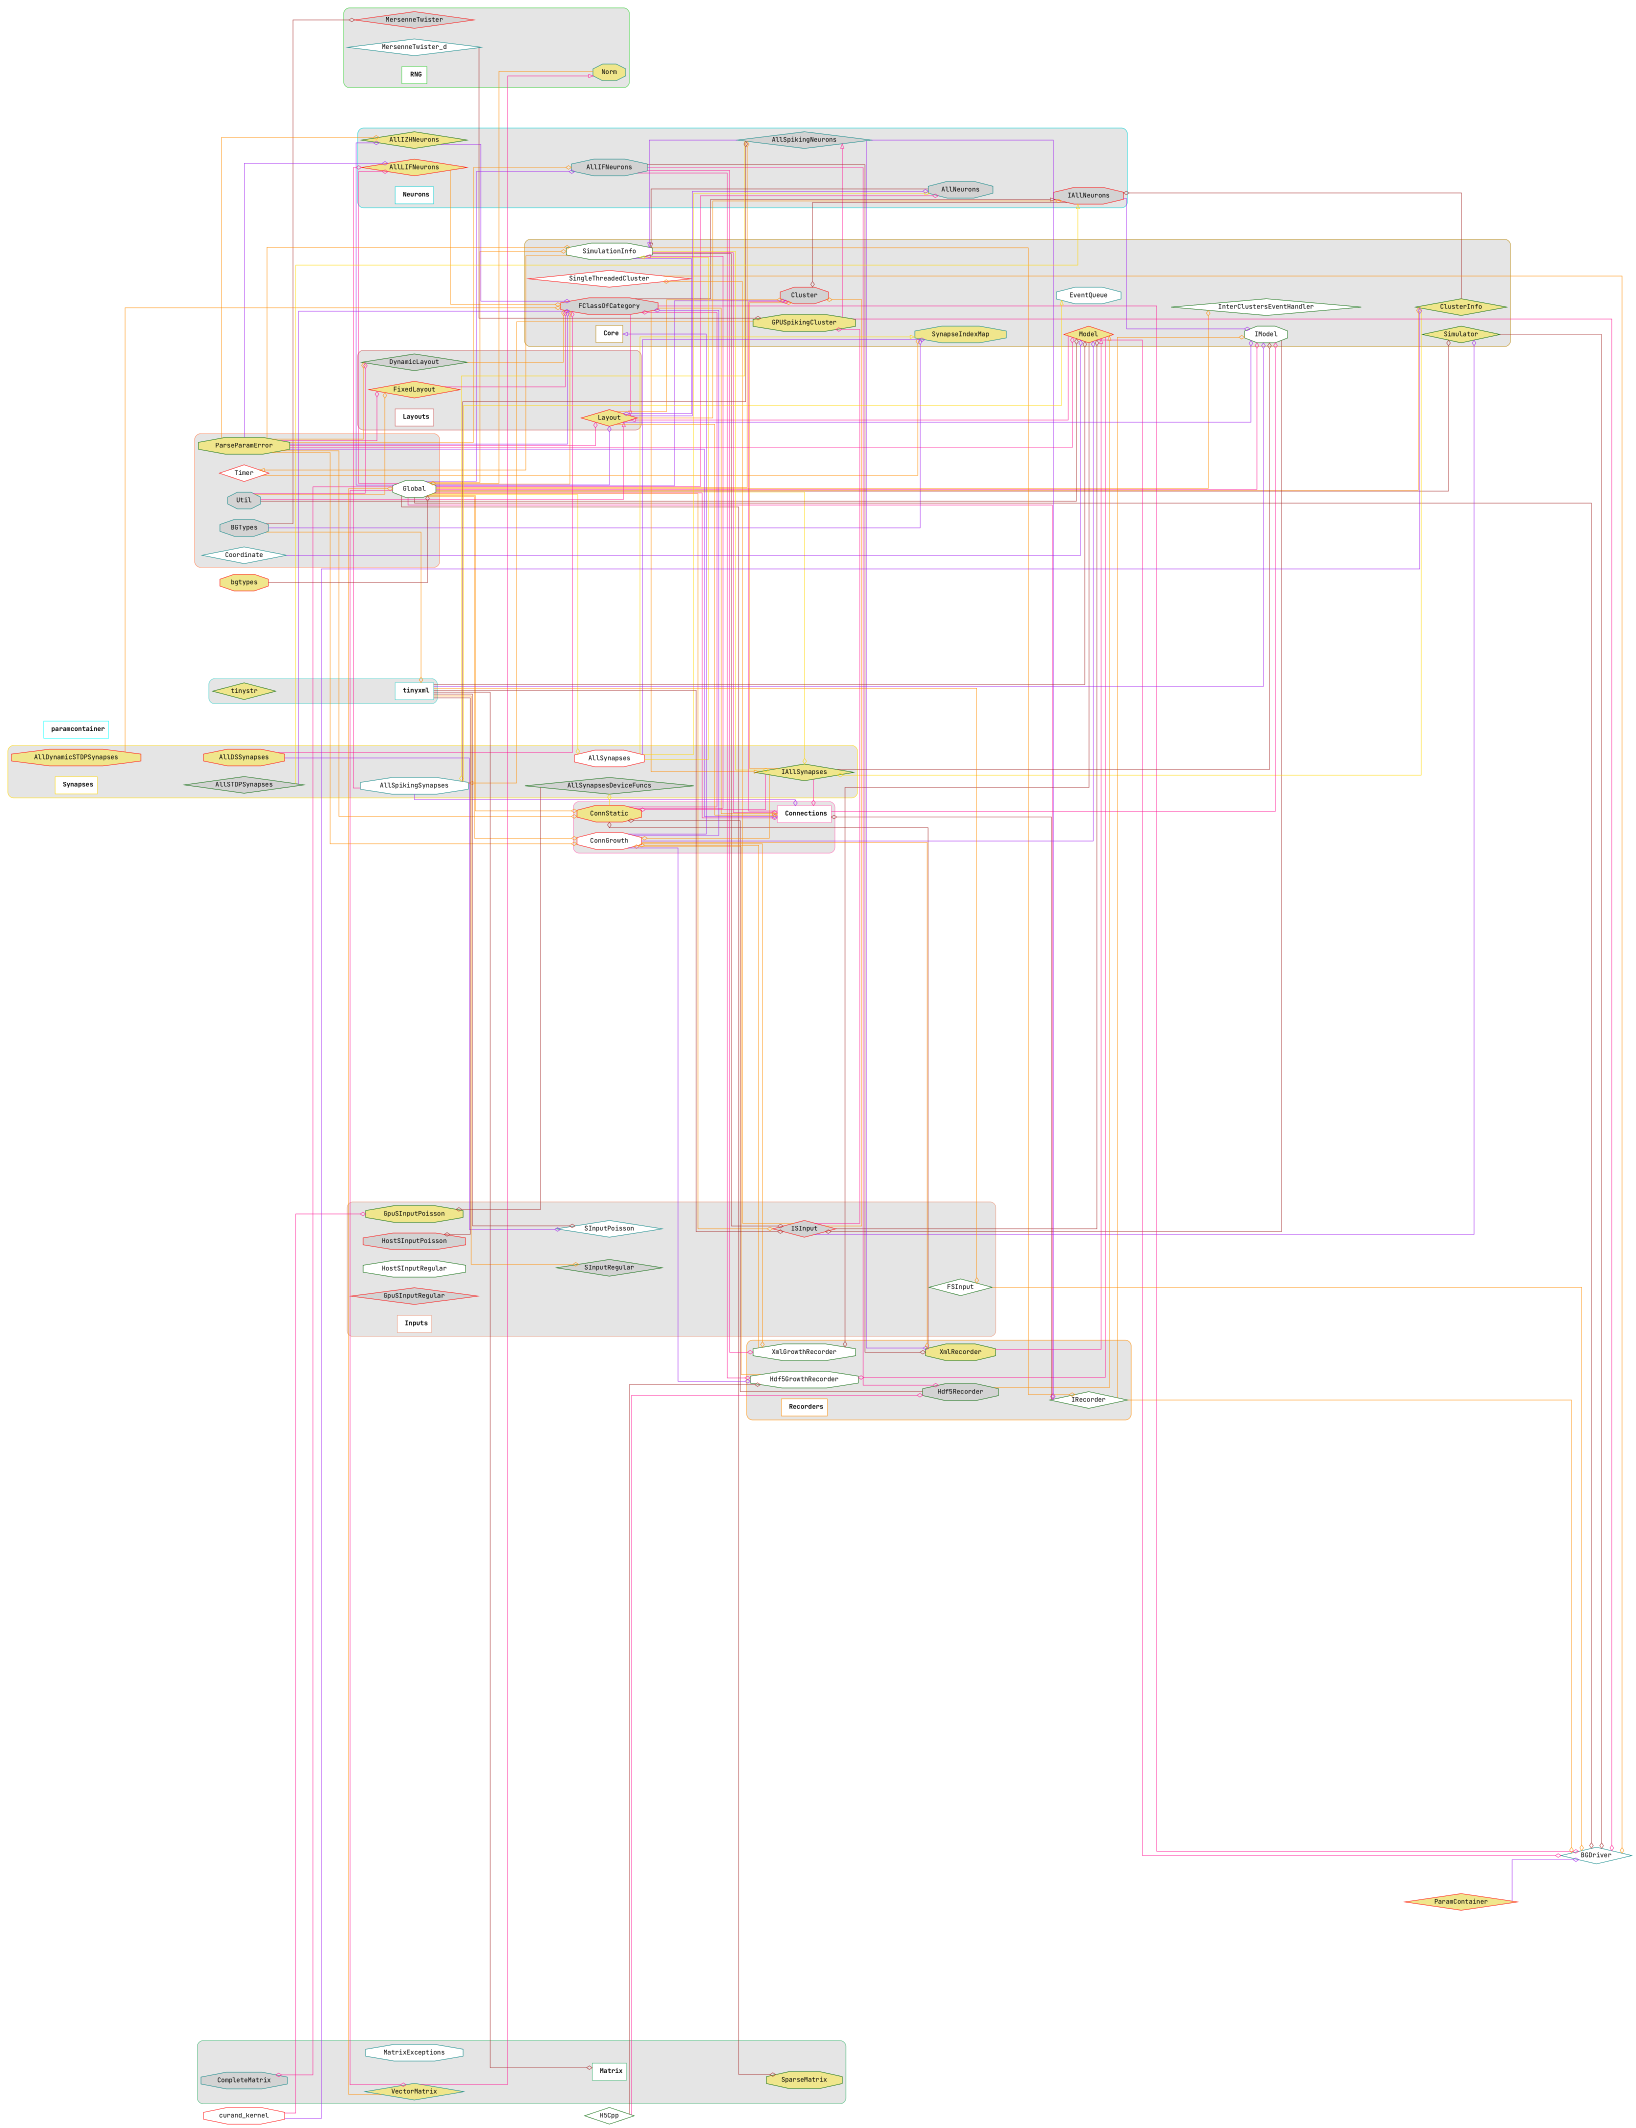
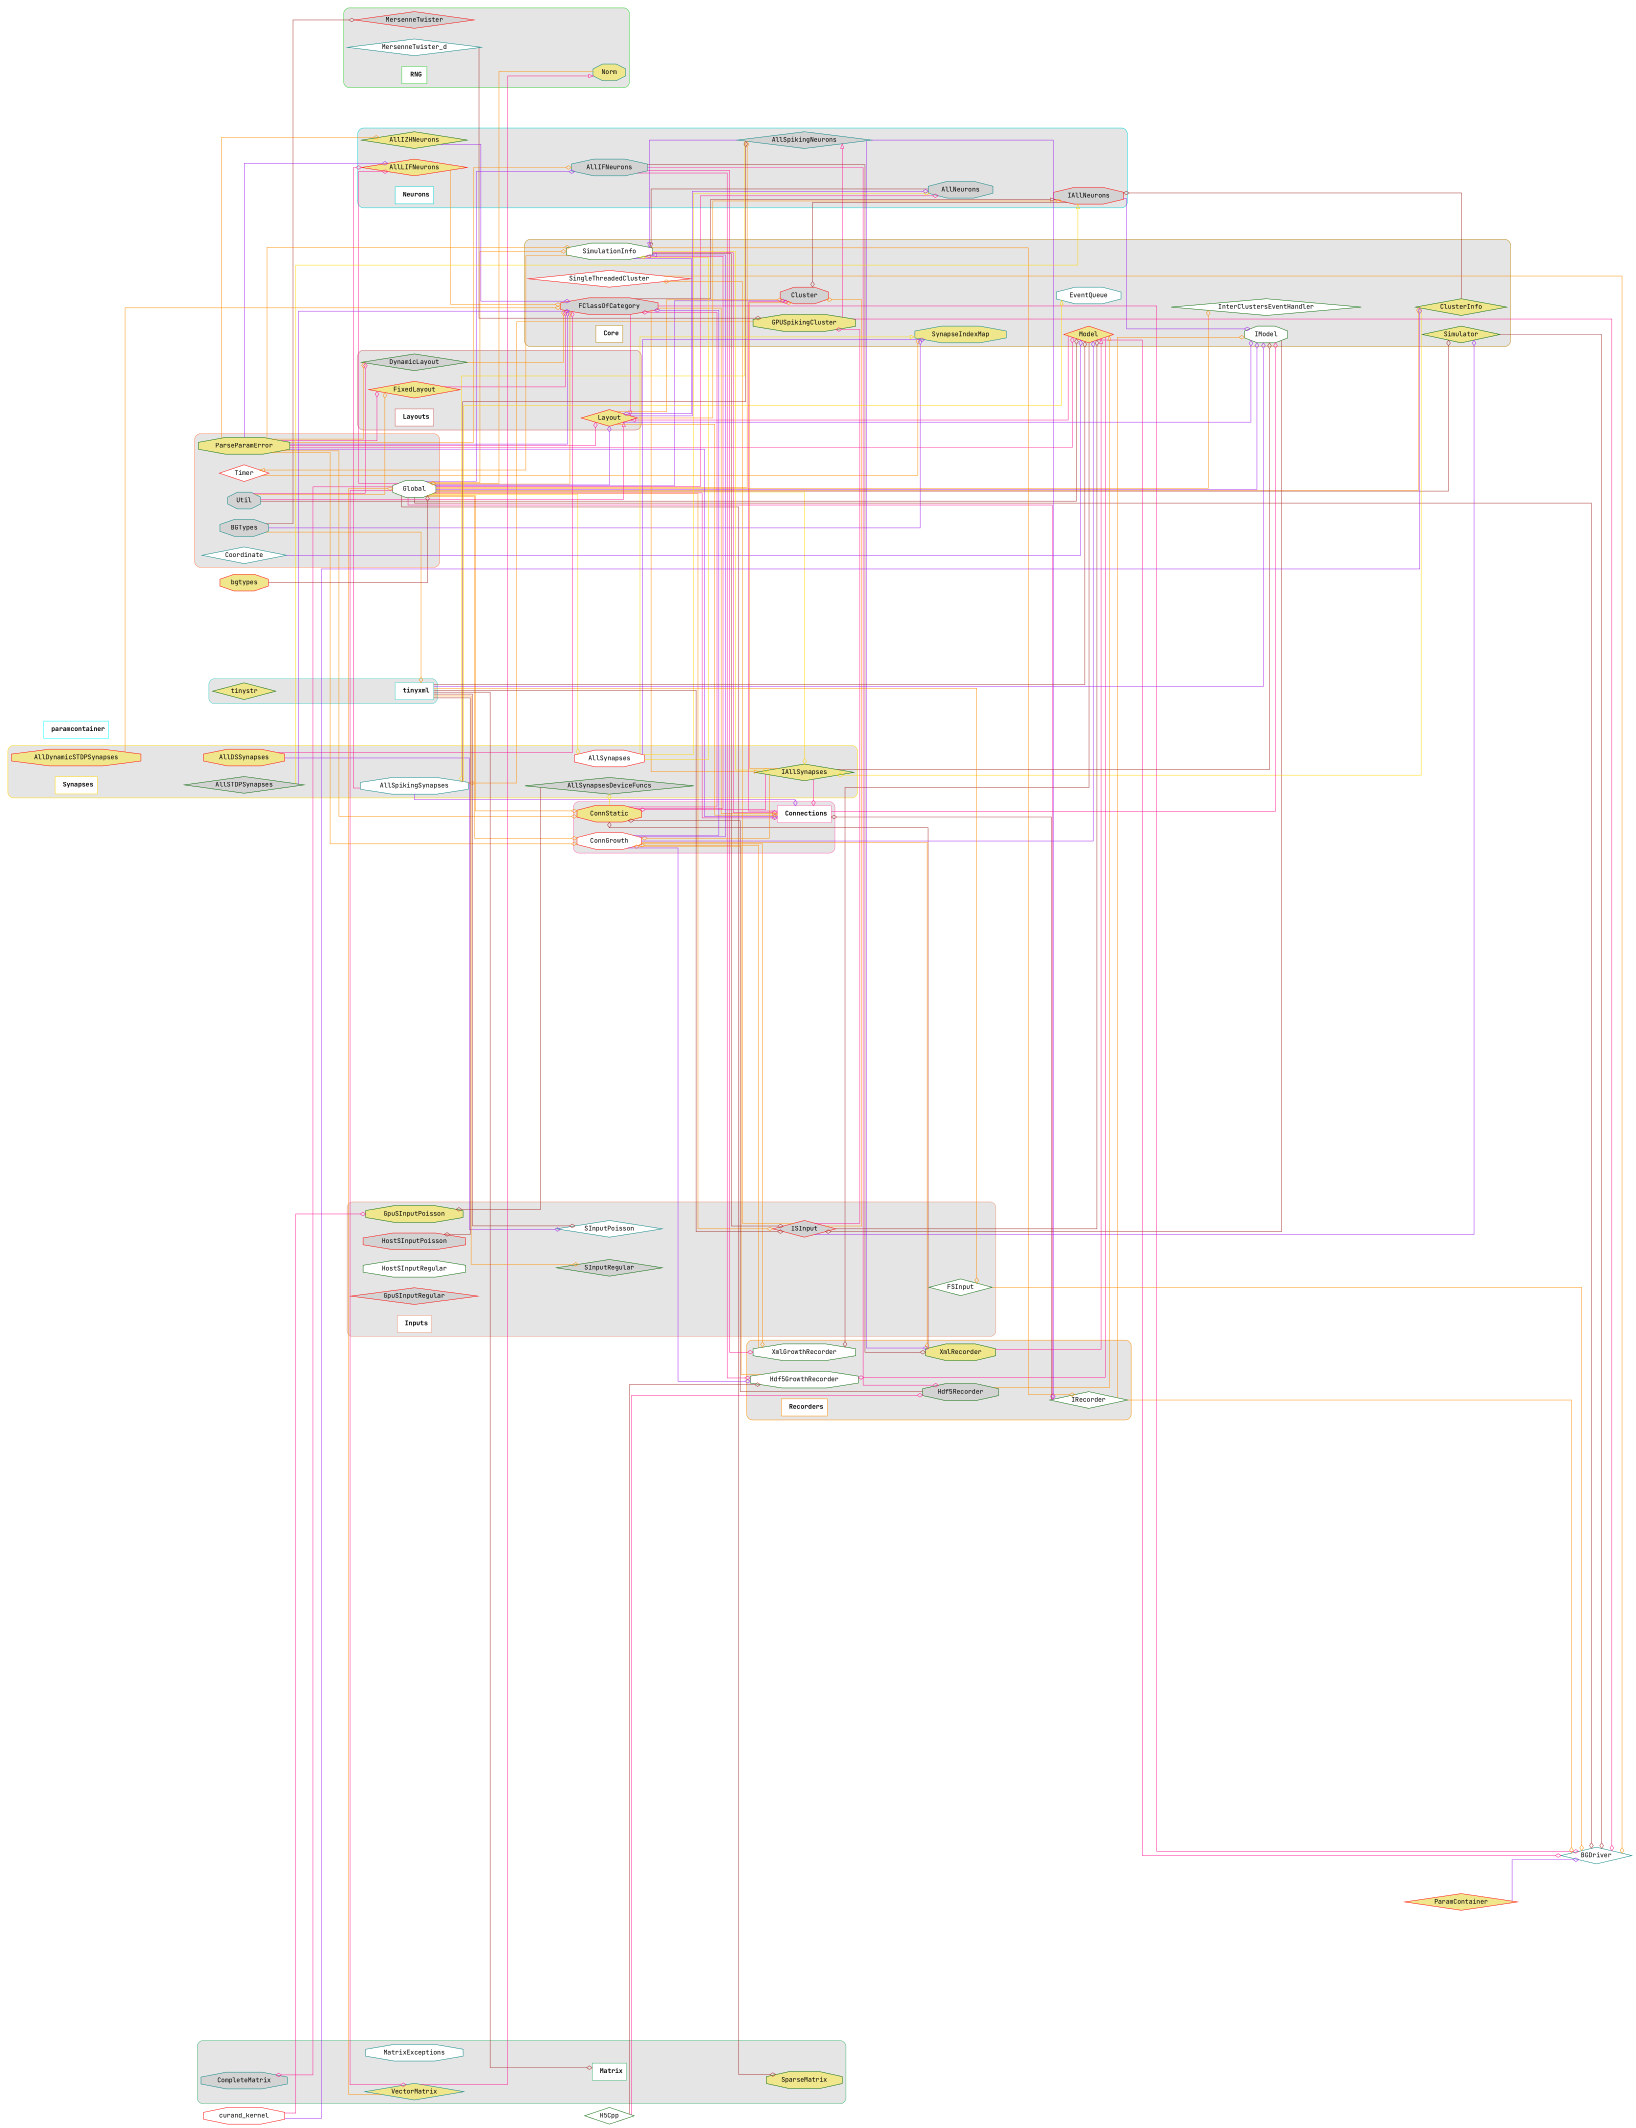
(356, 324) -> none
(917, 489) -> (917, 489)
(706, 584) -> (725, 555)
